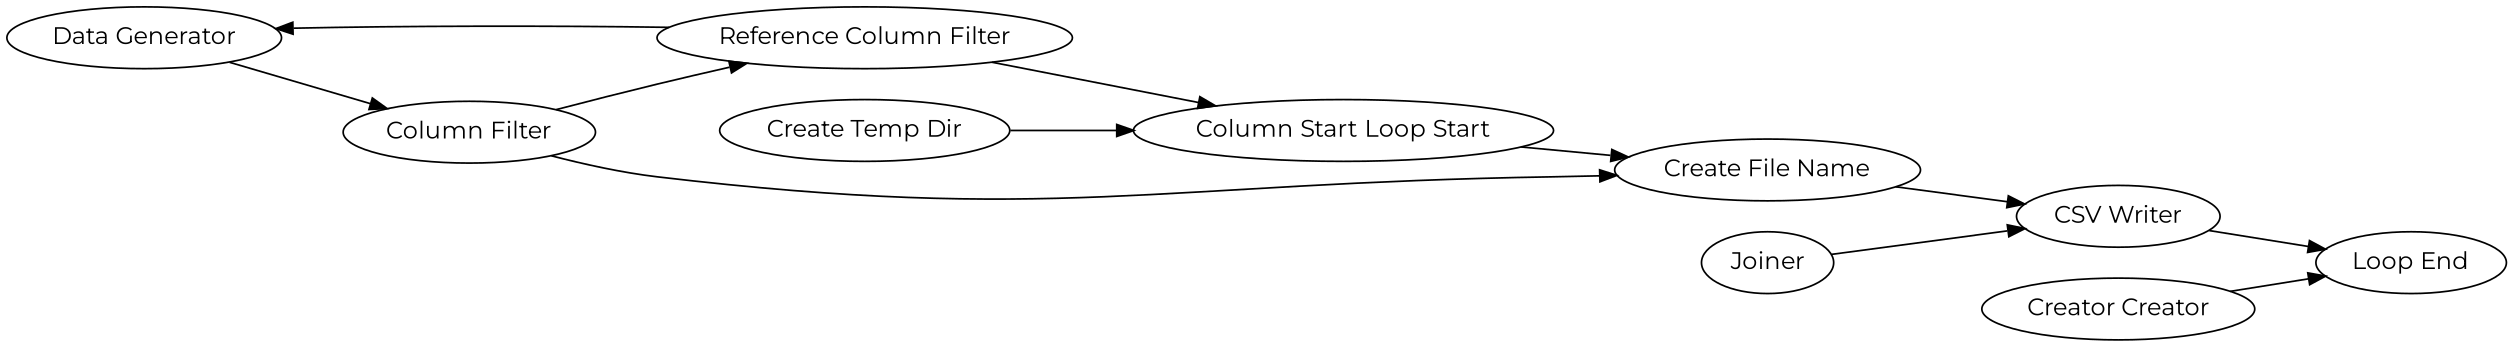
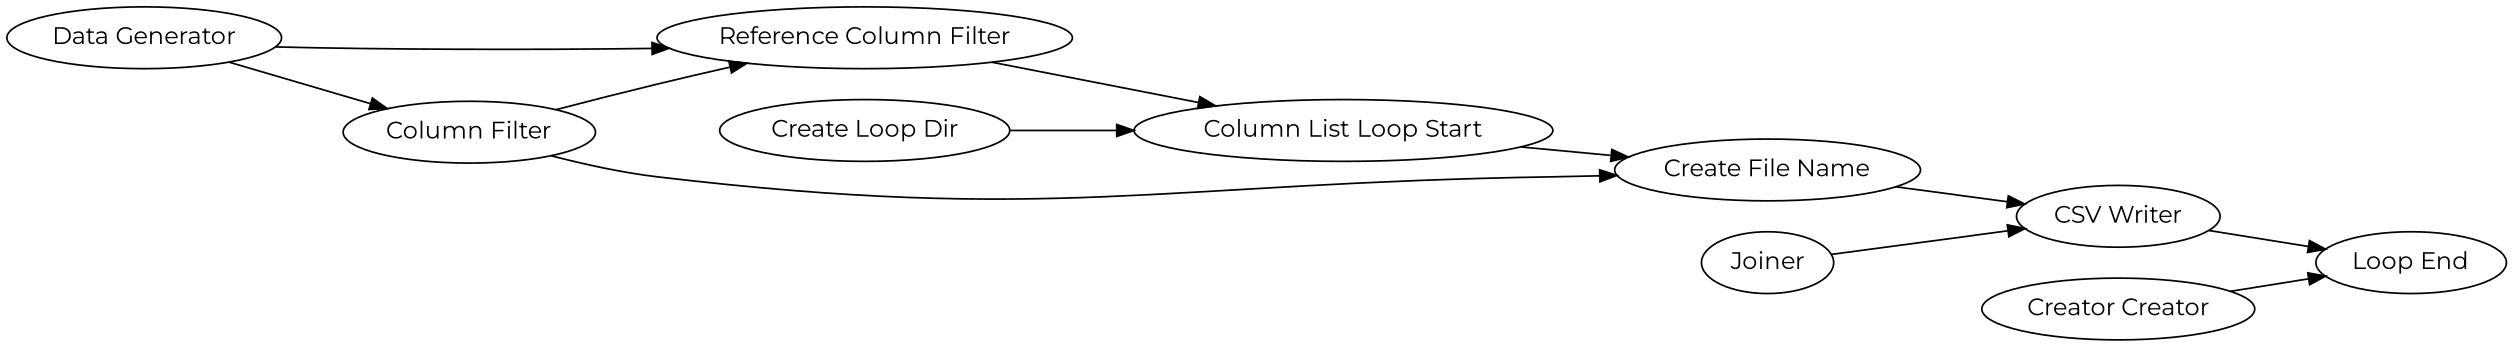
(481, 26) -> (464, 49)
(865, 130) -> (865, 130)
(1343, 130) -> (1343, 130)
